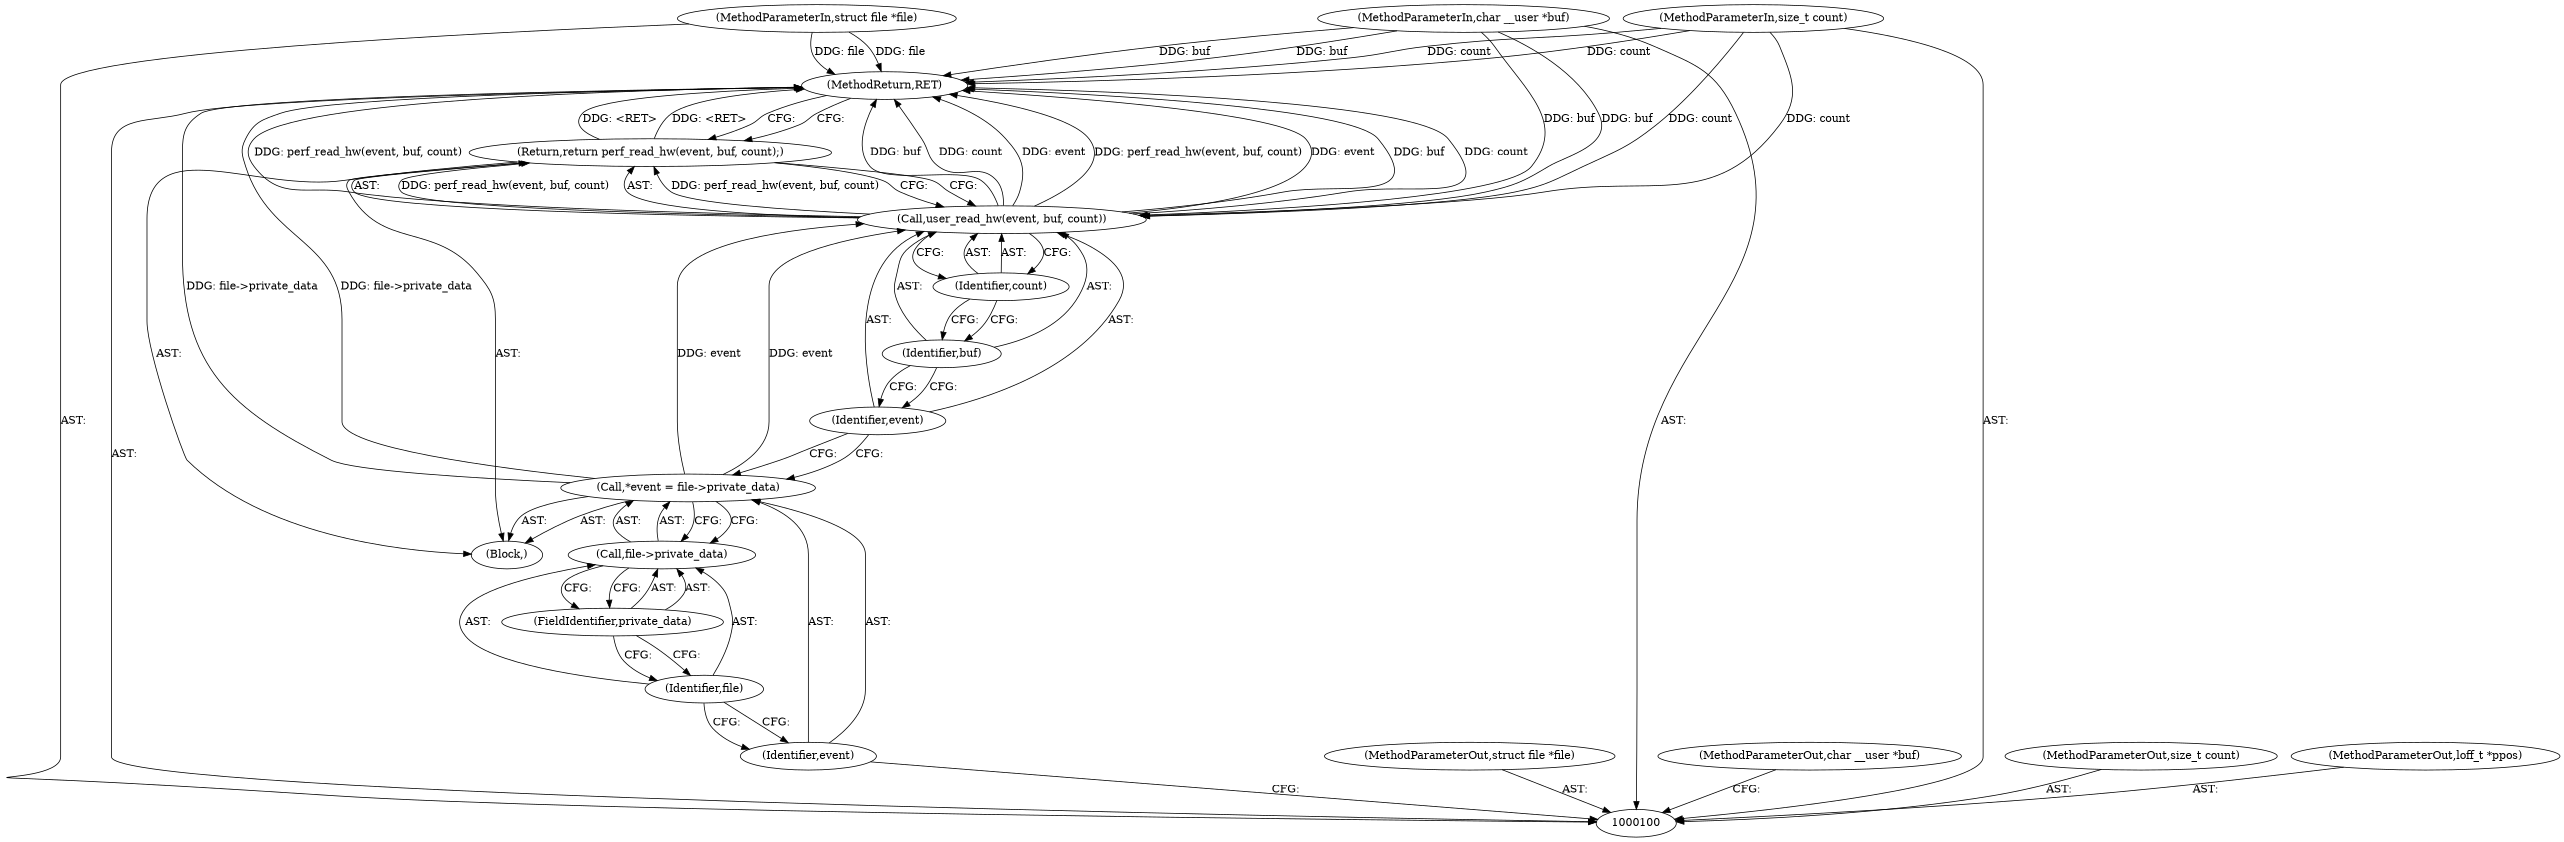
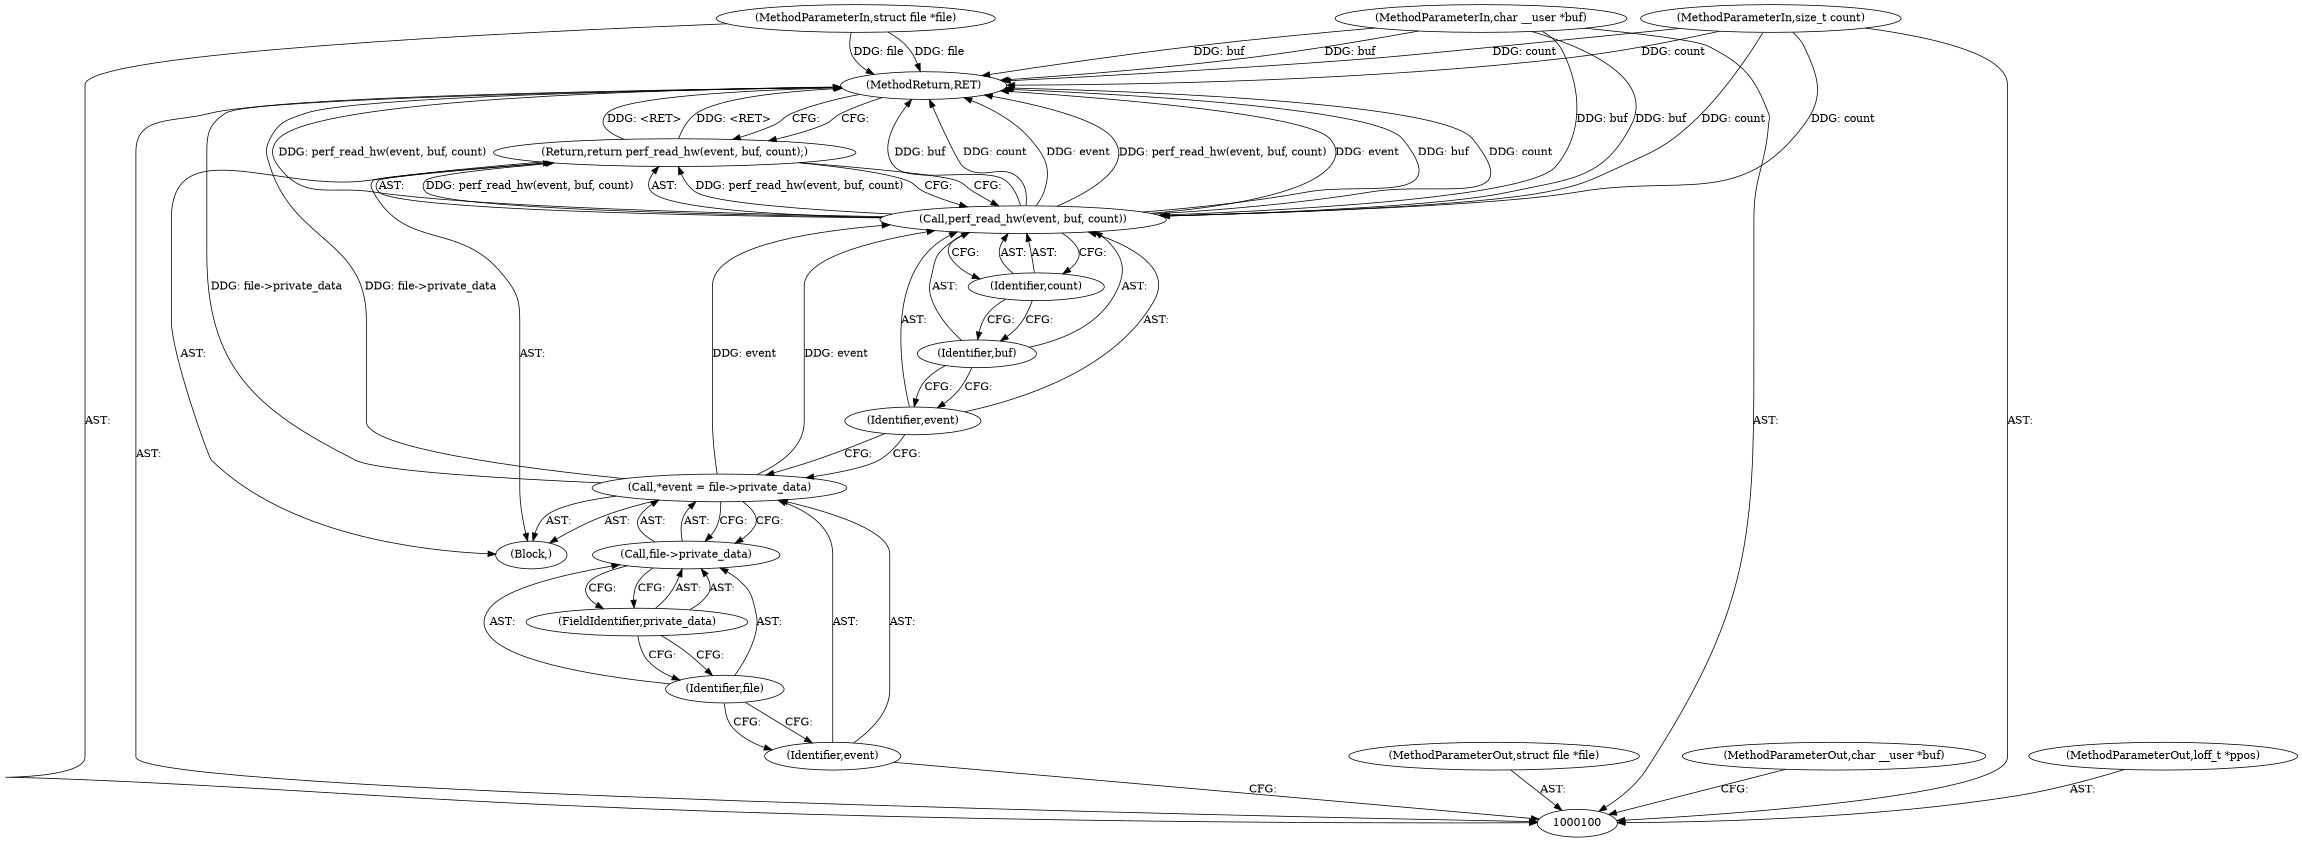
(1002, 220) -> (1023, 220)
(2141, 756) -> none
